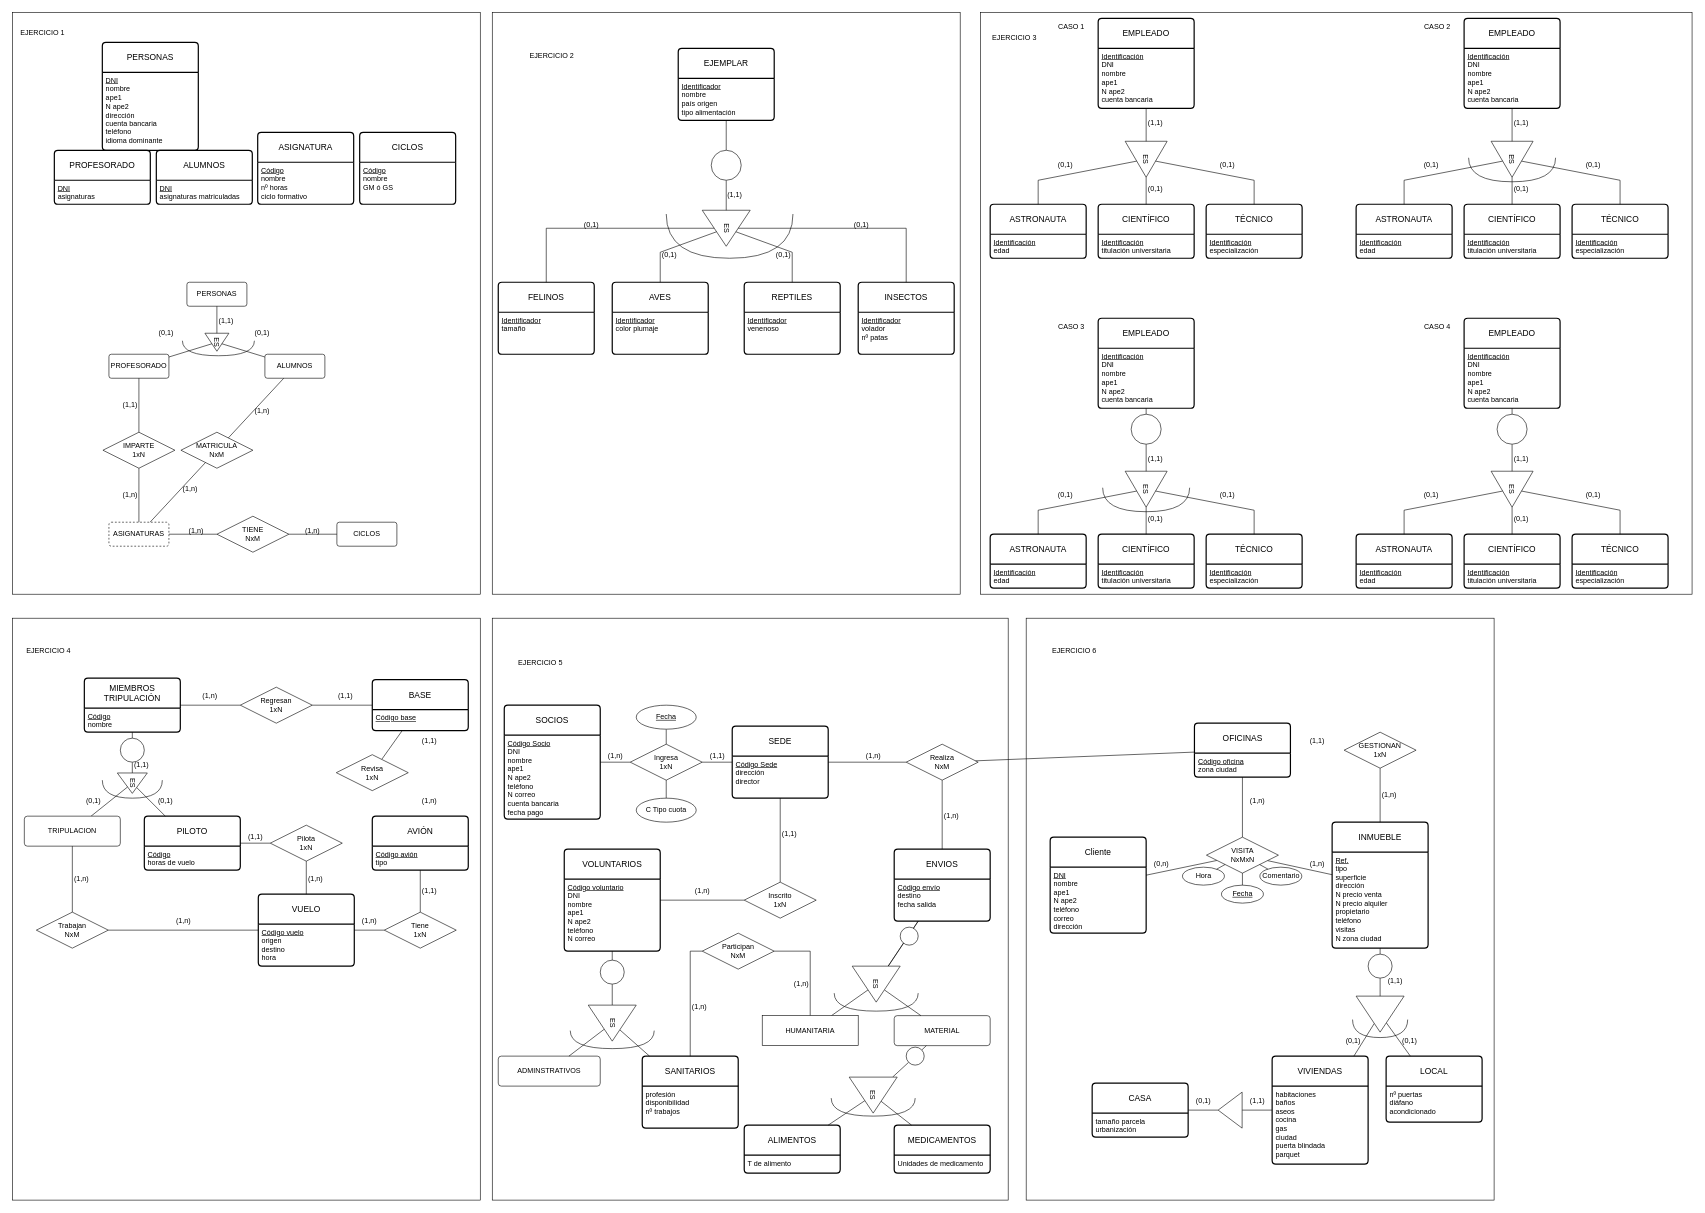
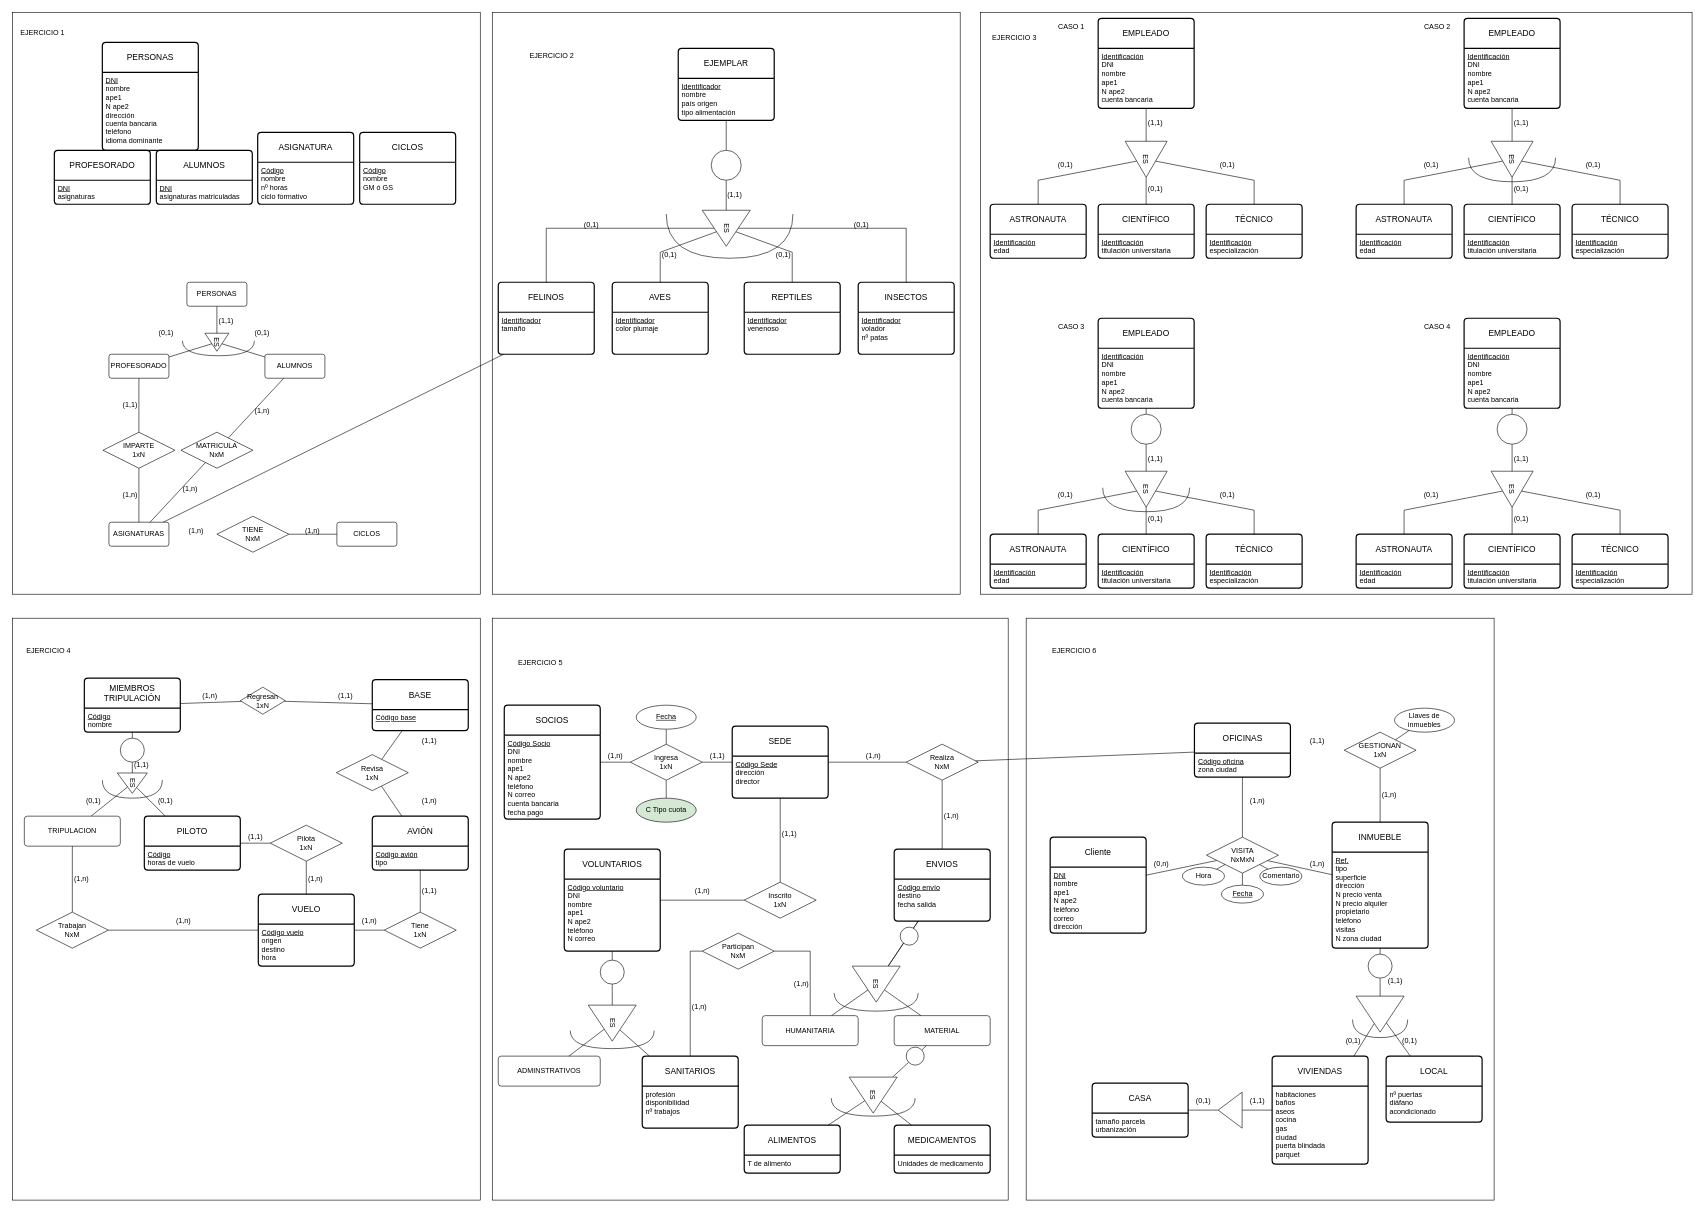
(139, 534) -> (139, 534)
(193, 534) -> (332, 439)
(276, 705) -> (263, 701)
none -> (1425, 720)
none -> (1402, 735)
none -> (392, 801)
(666, 810) -> (666, 810)
(810, 1031) -> (810, 1031)
